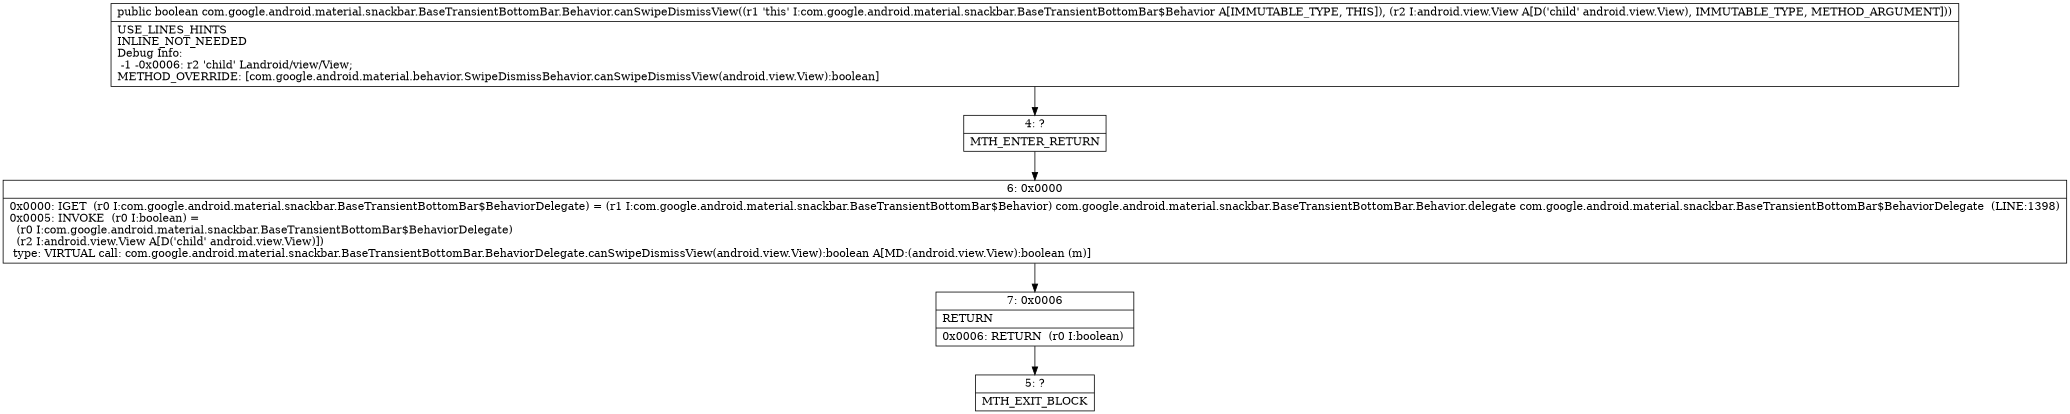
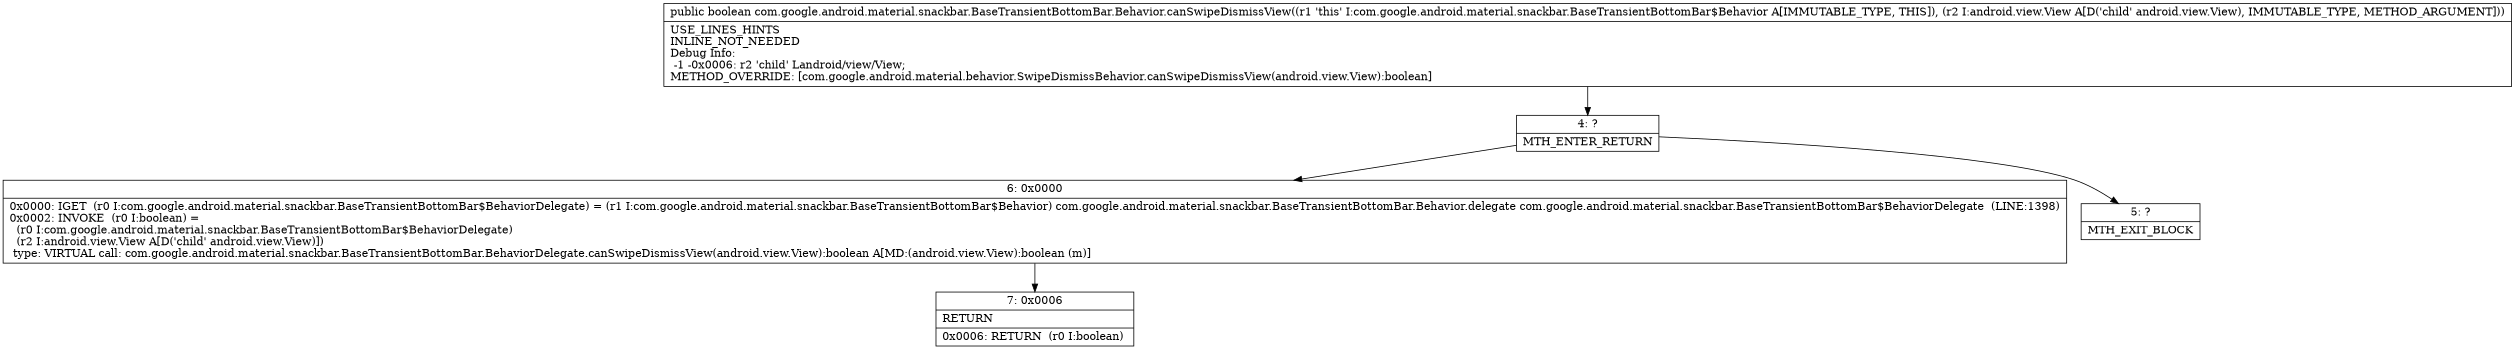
(106, 219) -> (106, 219)
(1035, 357) -> (1889, 151)
